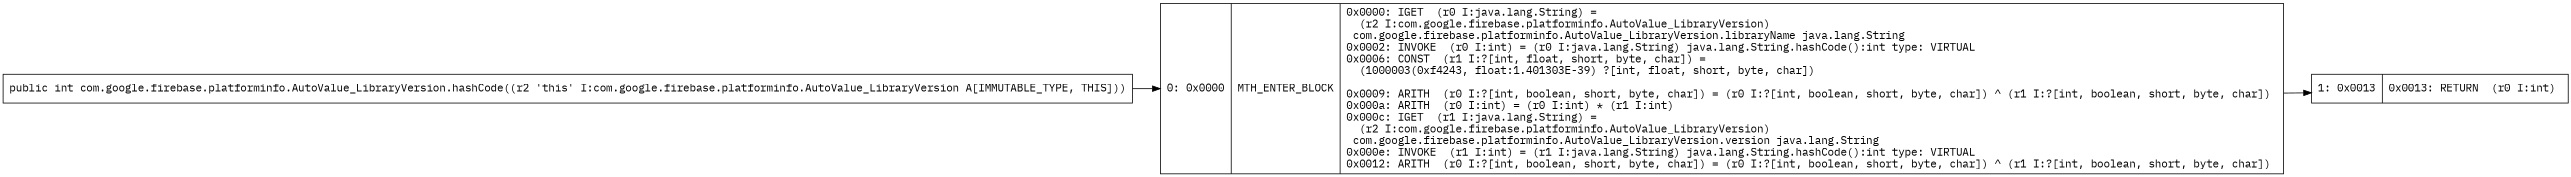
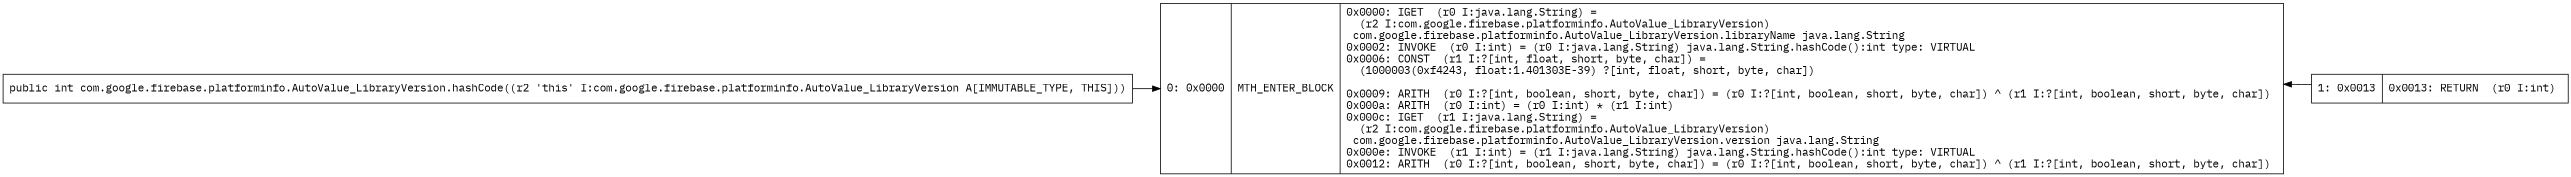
(2294, 93) -> (2302, 84)
